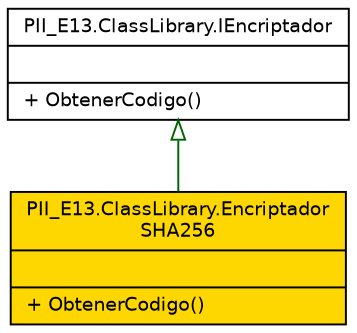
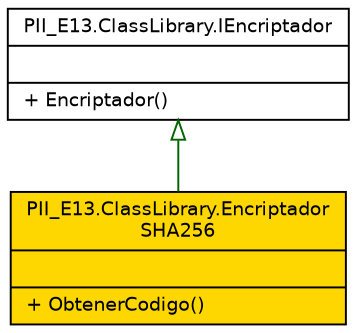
(113, 100) -> (96, 100)
